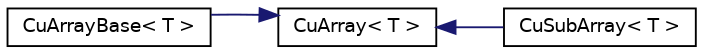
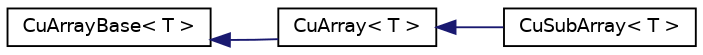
(235, 15) -> (254, 40)
